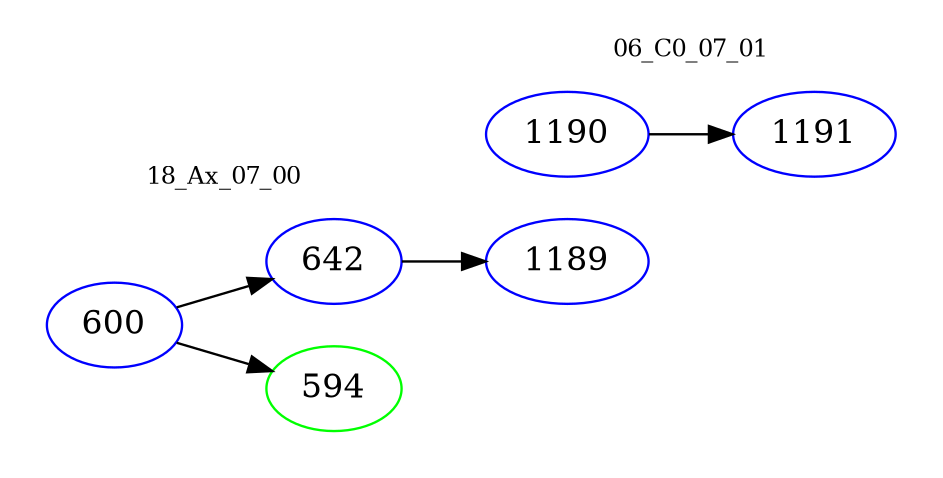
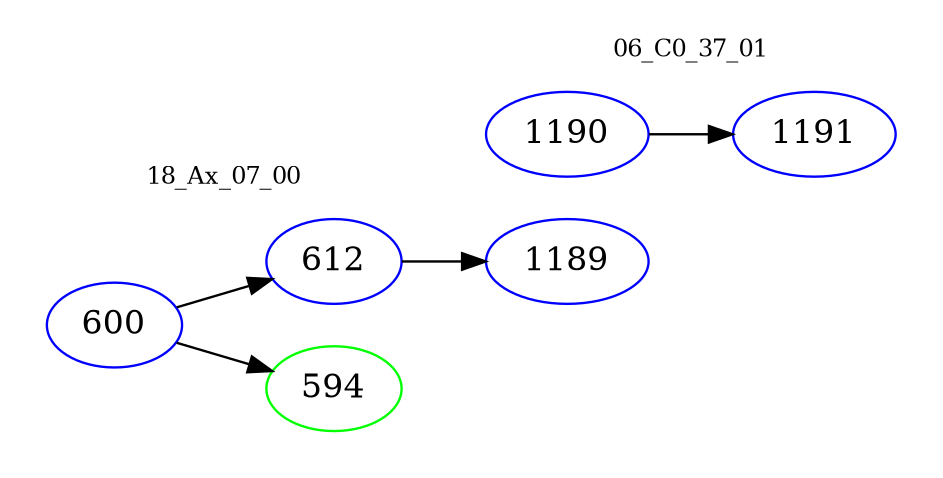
(691, 51) -> (691, 51)
(334, 261) -> (334, 261)
